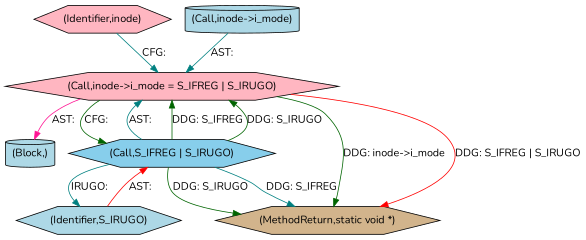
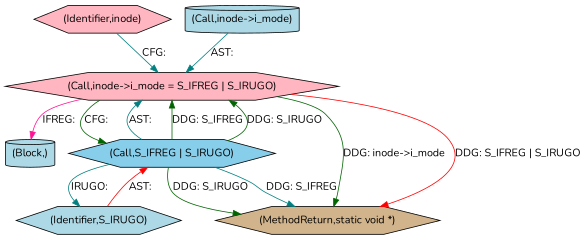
(65, 120) -> (60, 120)
